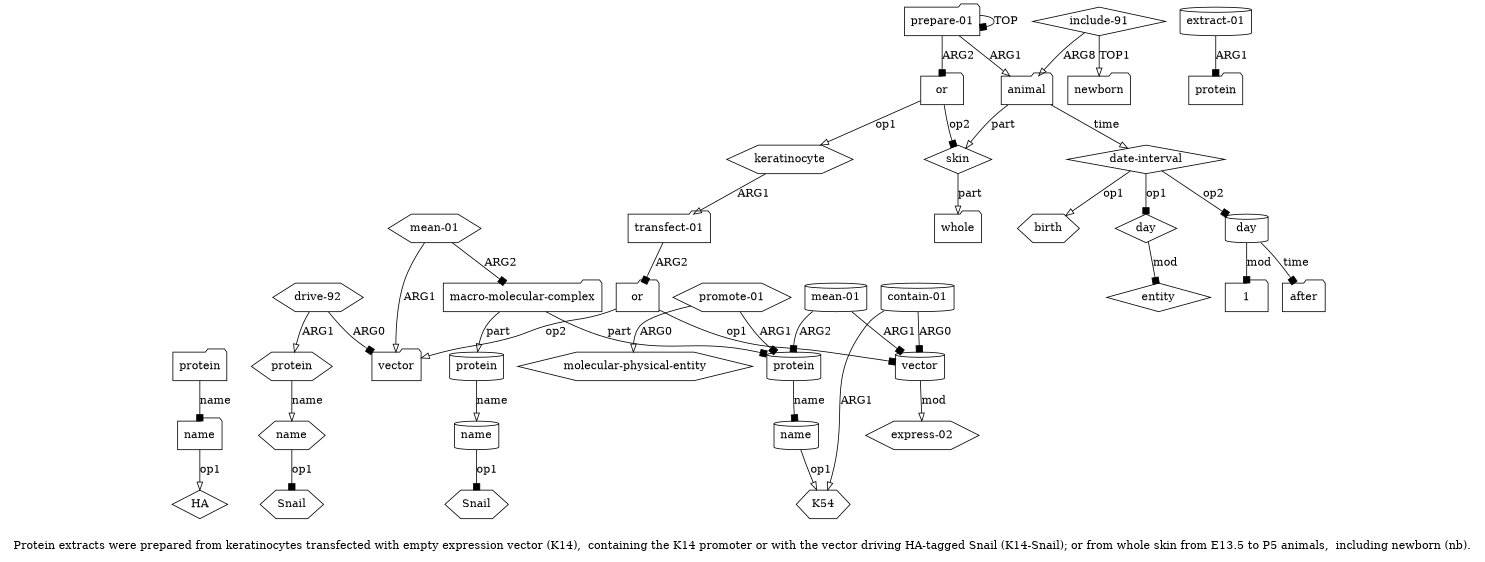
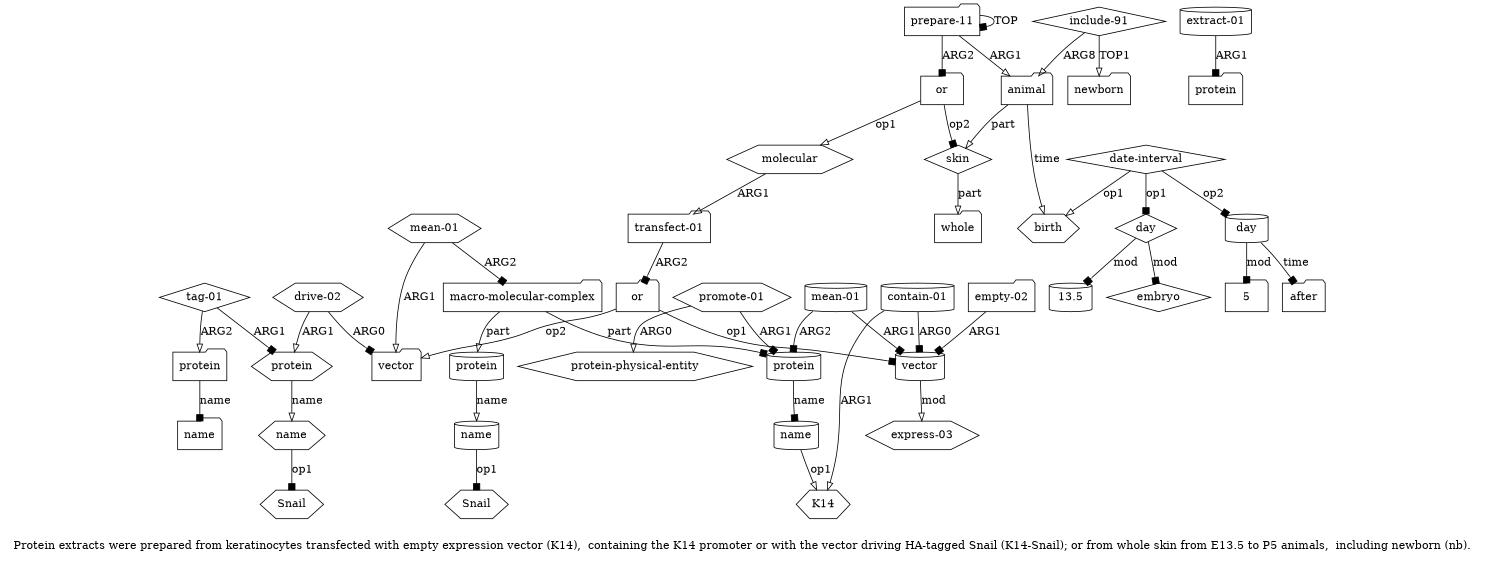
(942, 21) -> (942, 21)
(1086, 125) -> (1032, 156)
(790, 159) -> (790, 159)
none -> (205, 297)
(318, 297) -> (318, 297)
none -> (1002, 297)
none -> (1071, 297)
(1159, 297) -> (1159, 297)
(1247, 297) -> (1247, 297)
(635, 366) -> (635, 366)
(922, 435) -> (922, 435)
(200, 504) -> none
(823, 504) -> (823, 504)
